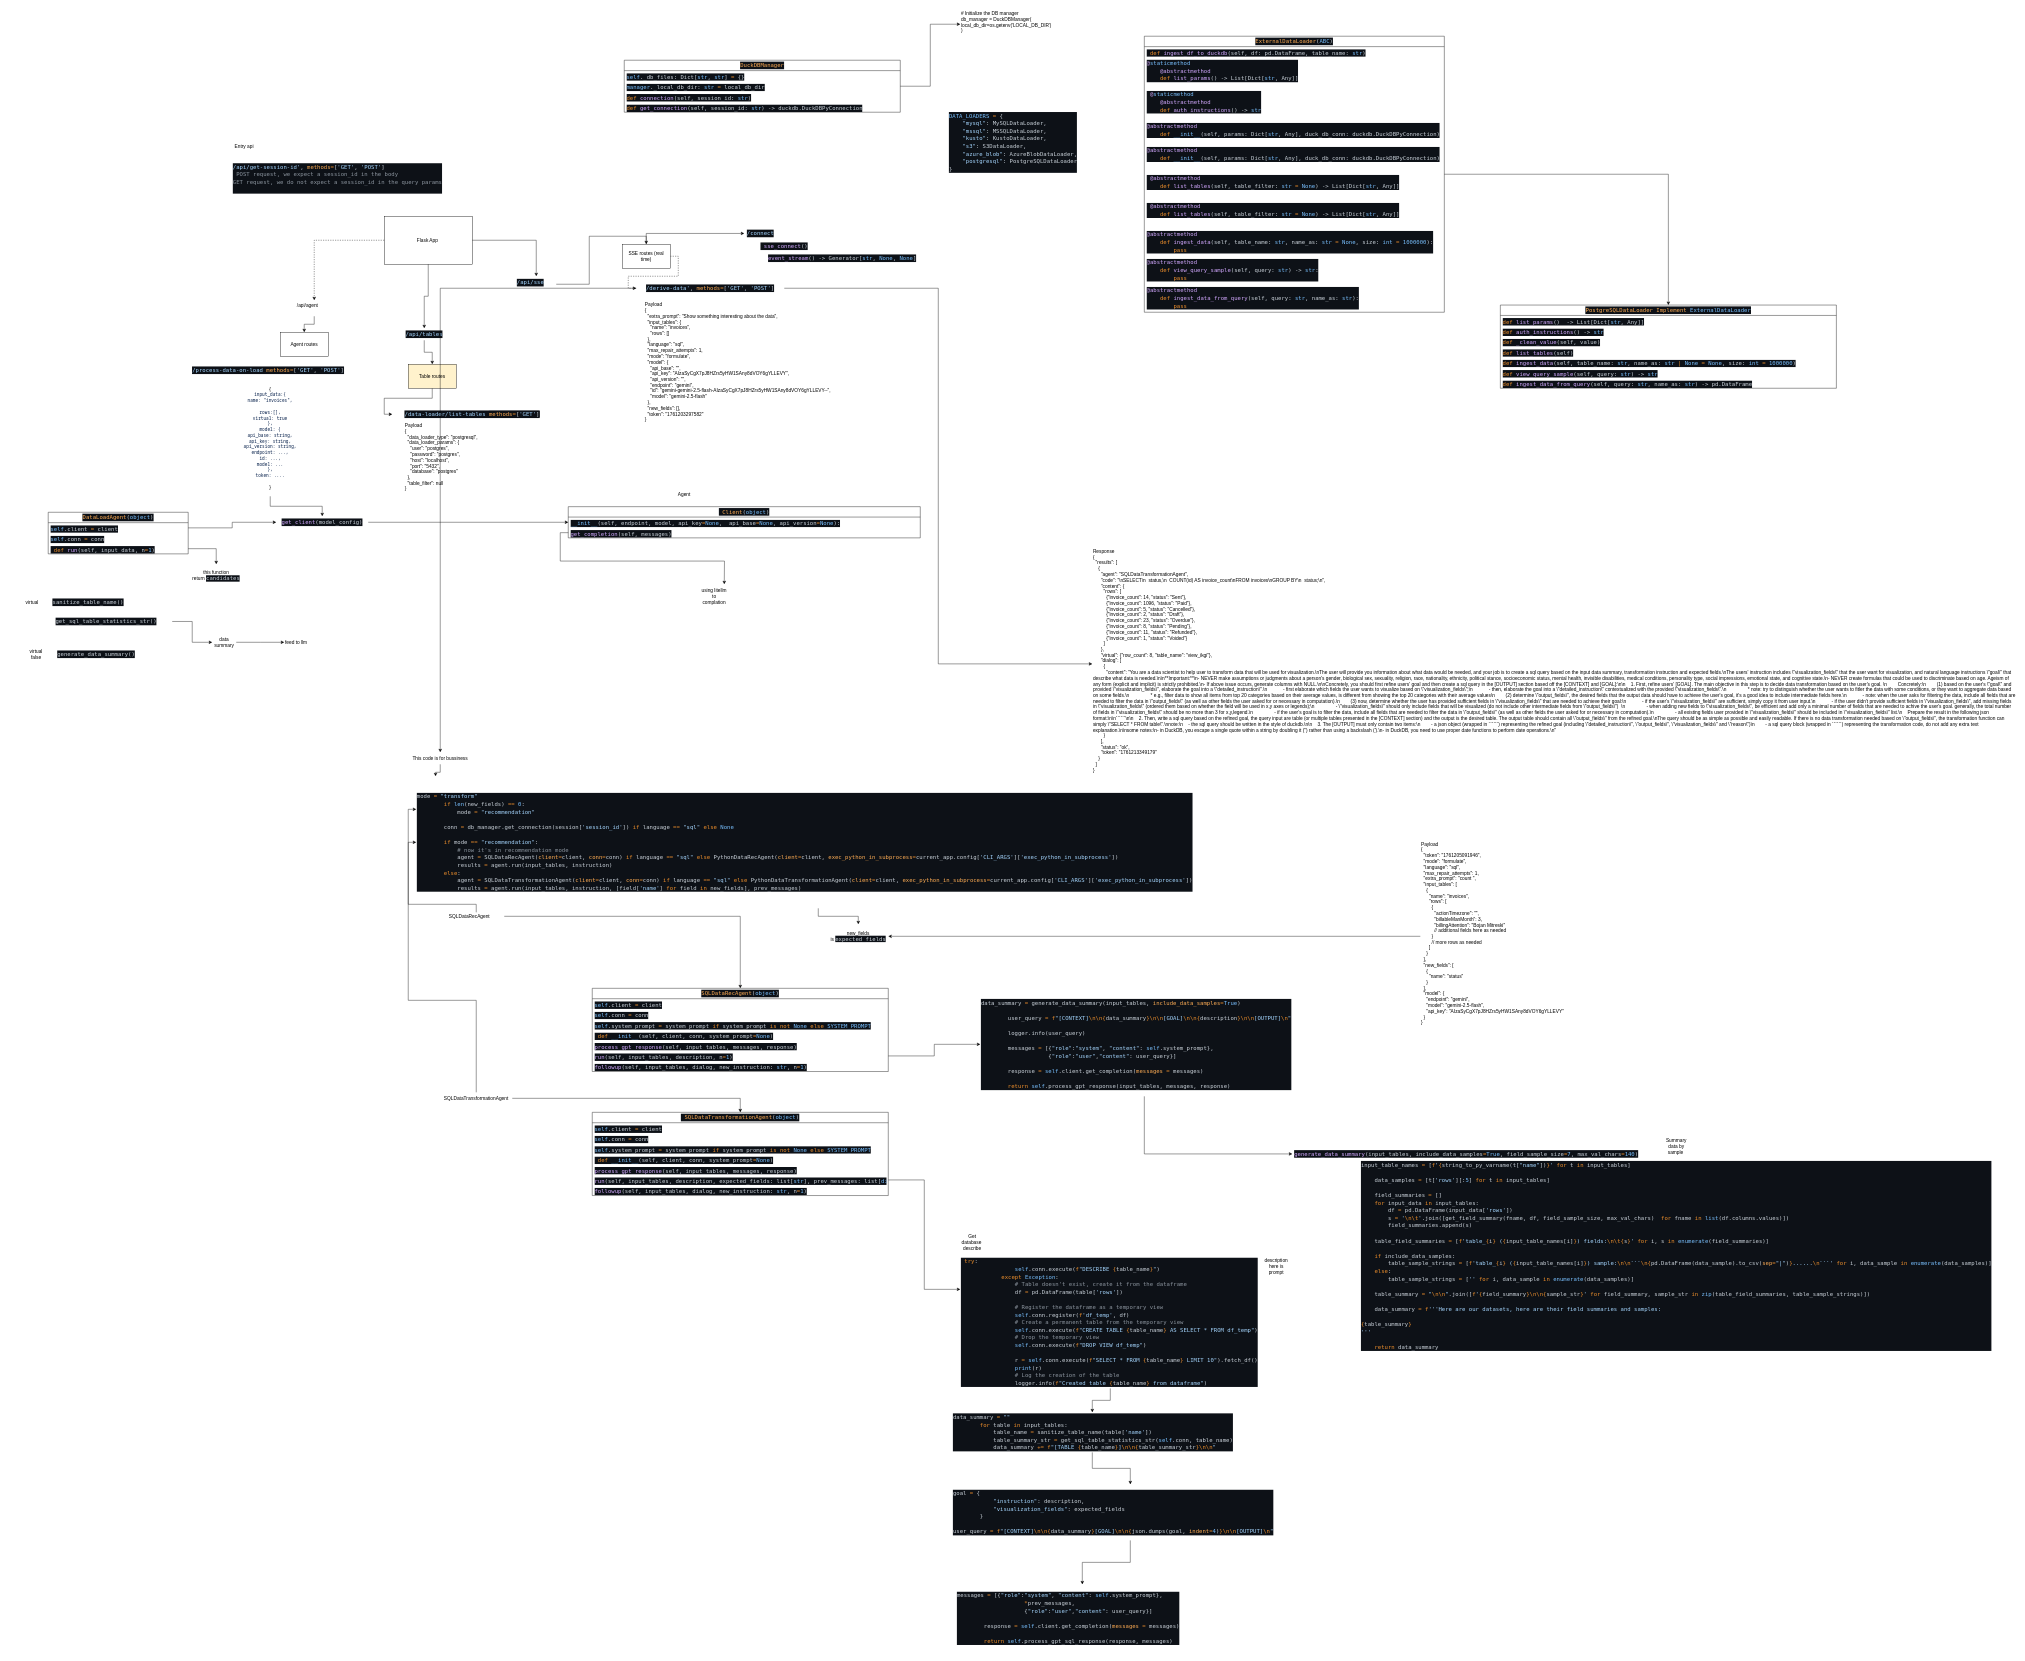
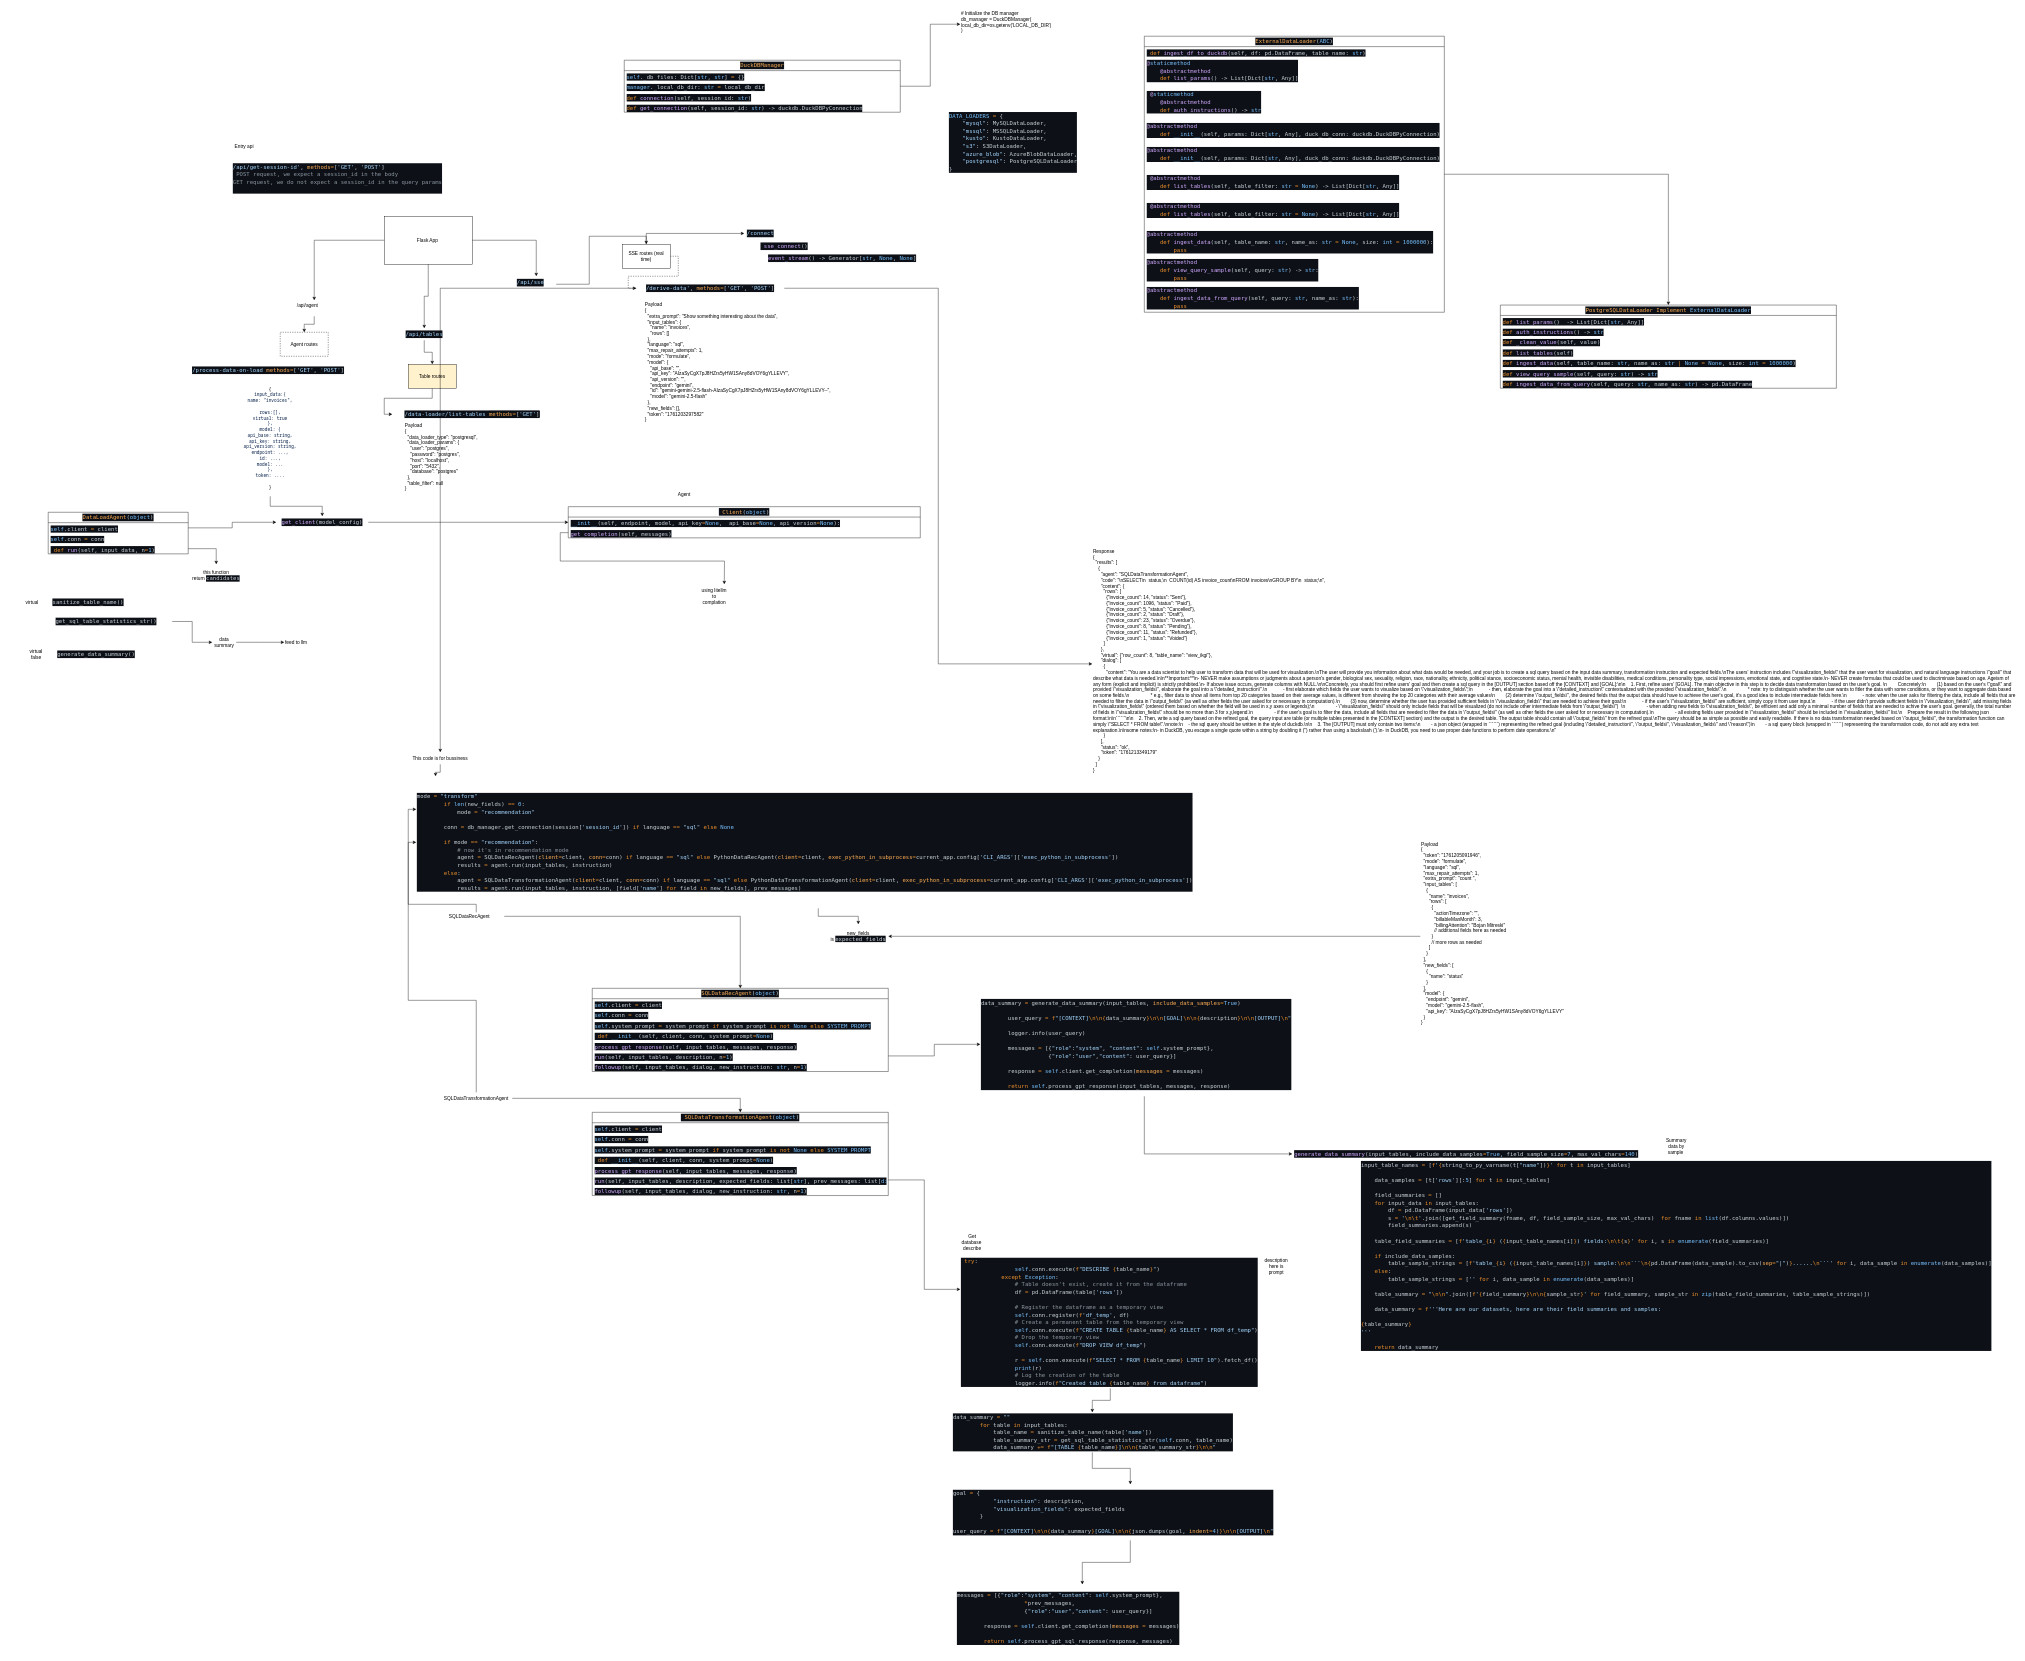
(321, 240) -> (321, 240)
(304, 344) -> (304, 344)
